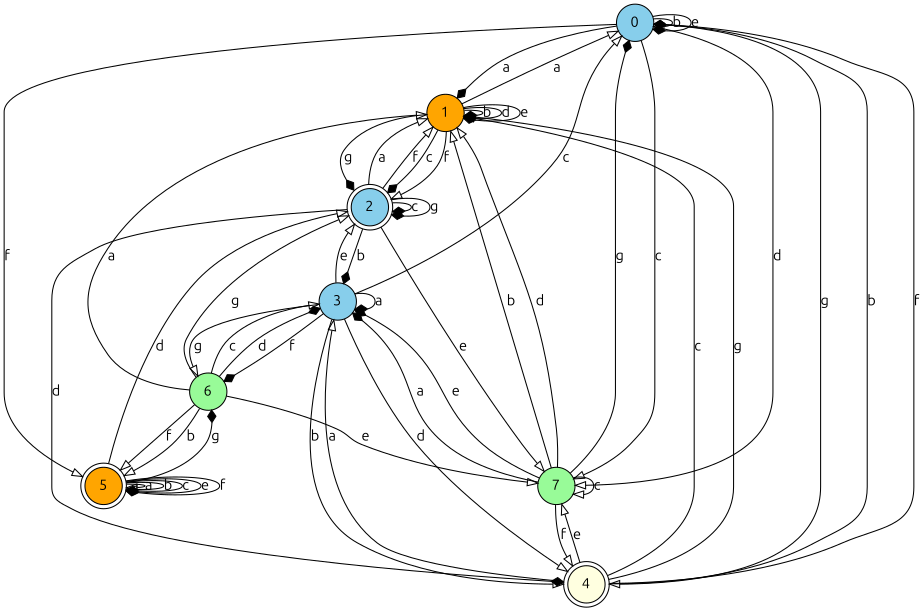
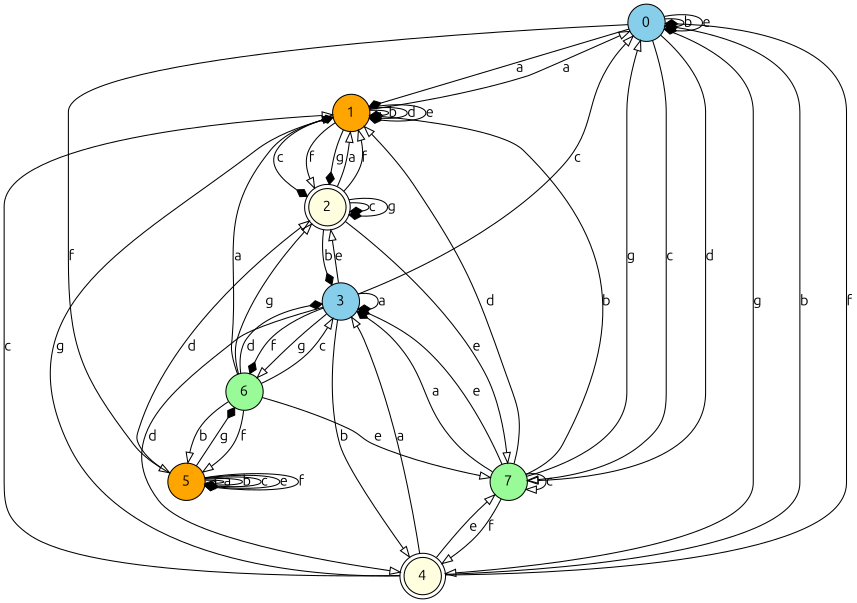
(370, 207) -> (327, 207)
(615, 269) -> (627, 291)
(104, 486) -> (186, 482)
(52, 489) -> none
